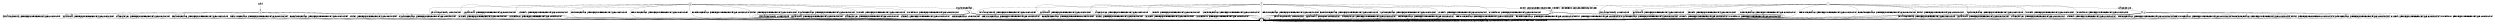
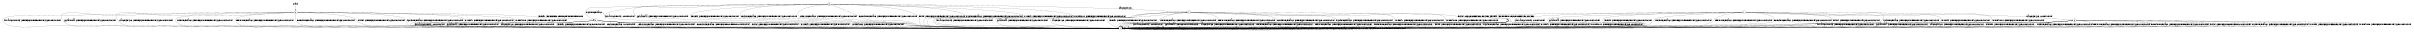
none -> (1009, 6)
(2126, 8) -> (2039, 16)
none -> (445, 14)
